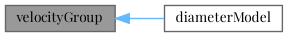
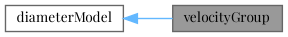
(147, 19) -> (155, 19)
